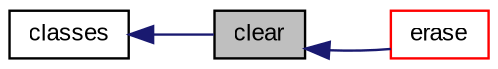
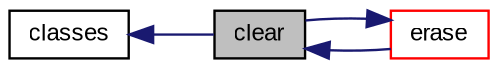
none -> (336, 19)
